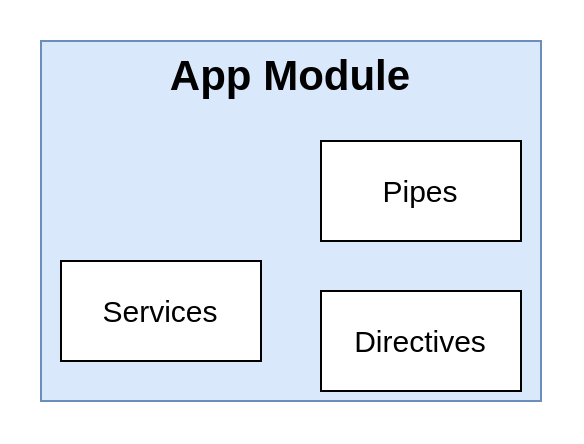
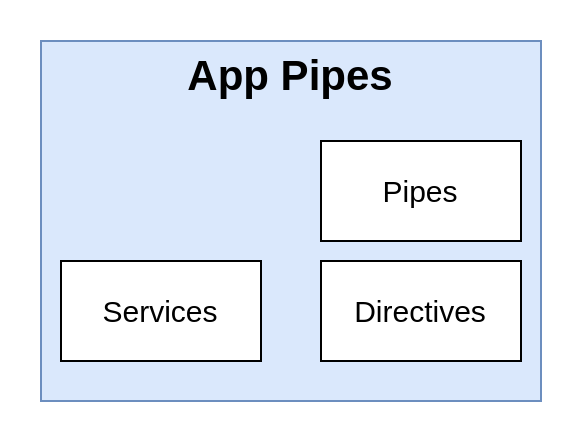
(291, 75) -> (291, 75)
(421, 341) -> (421, 311)
